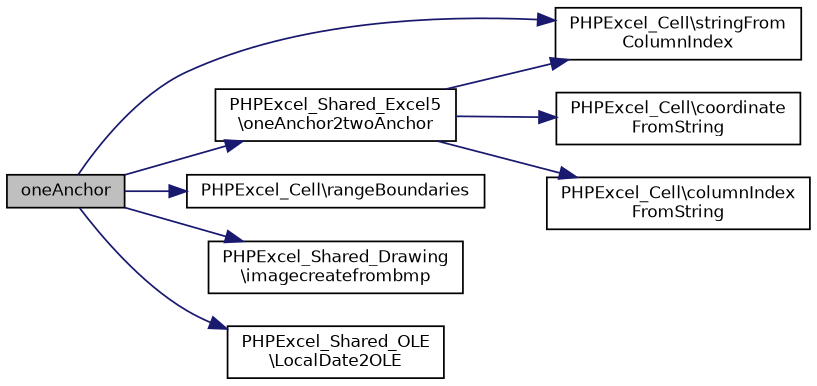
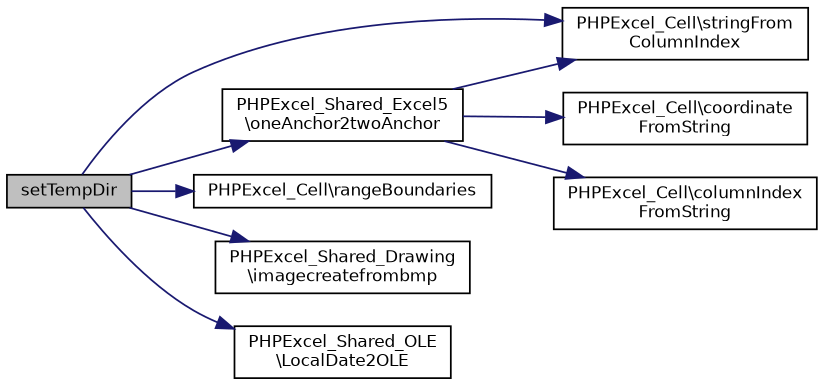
(66, 191) -> (69, 191)
